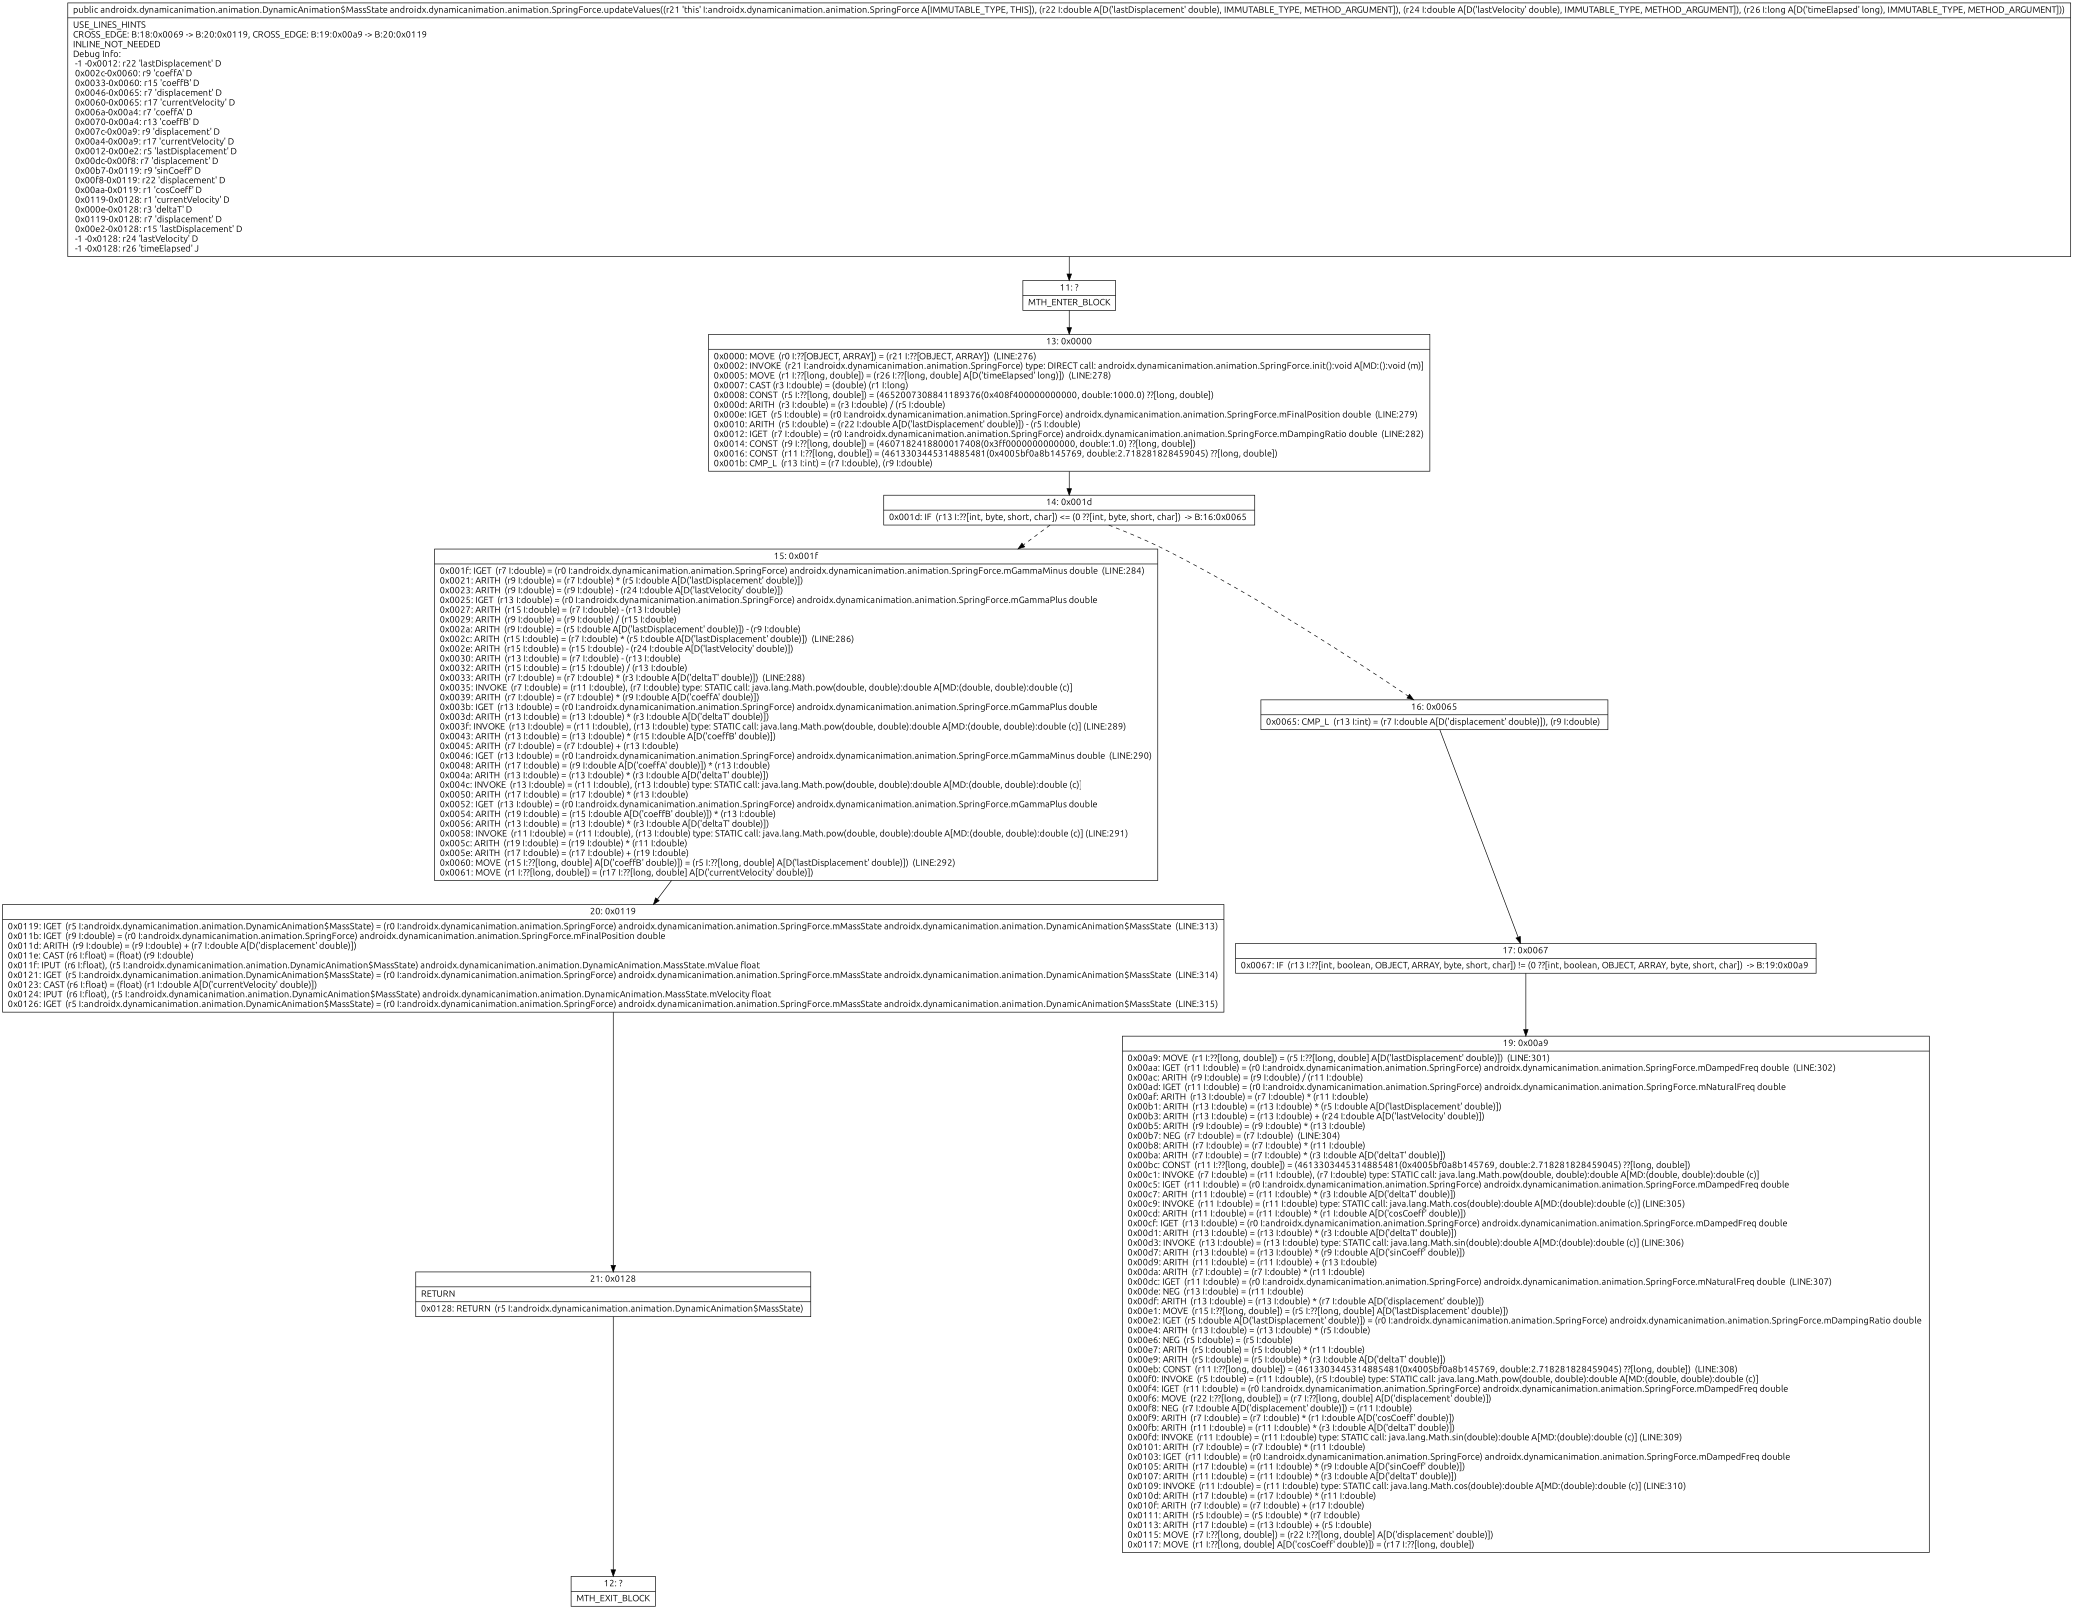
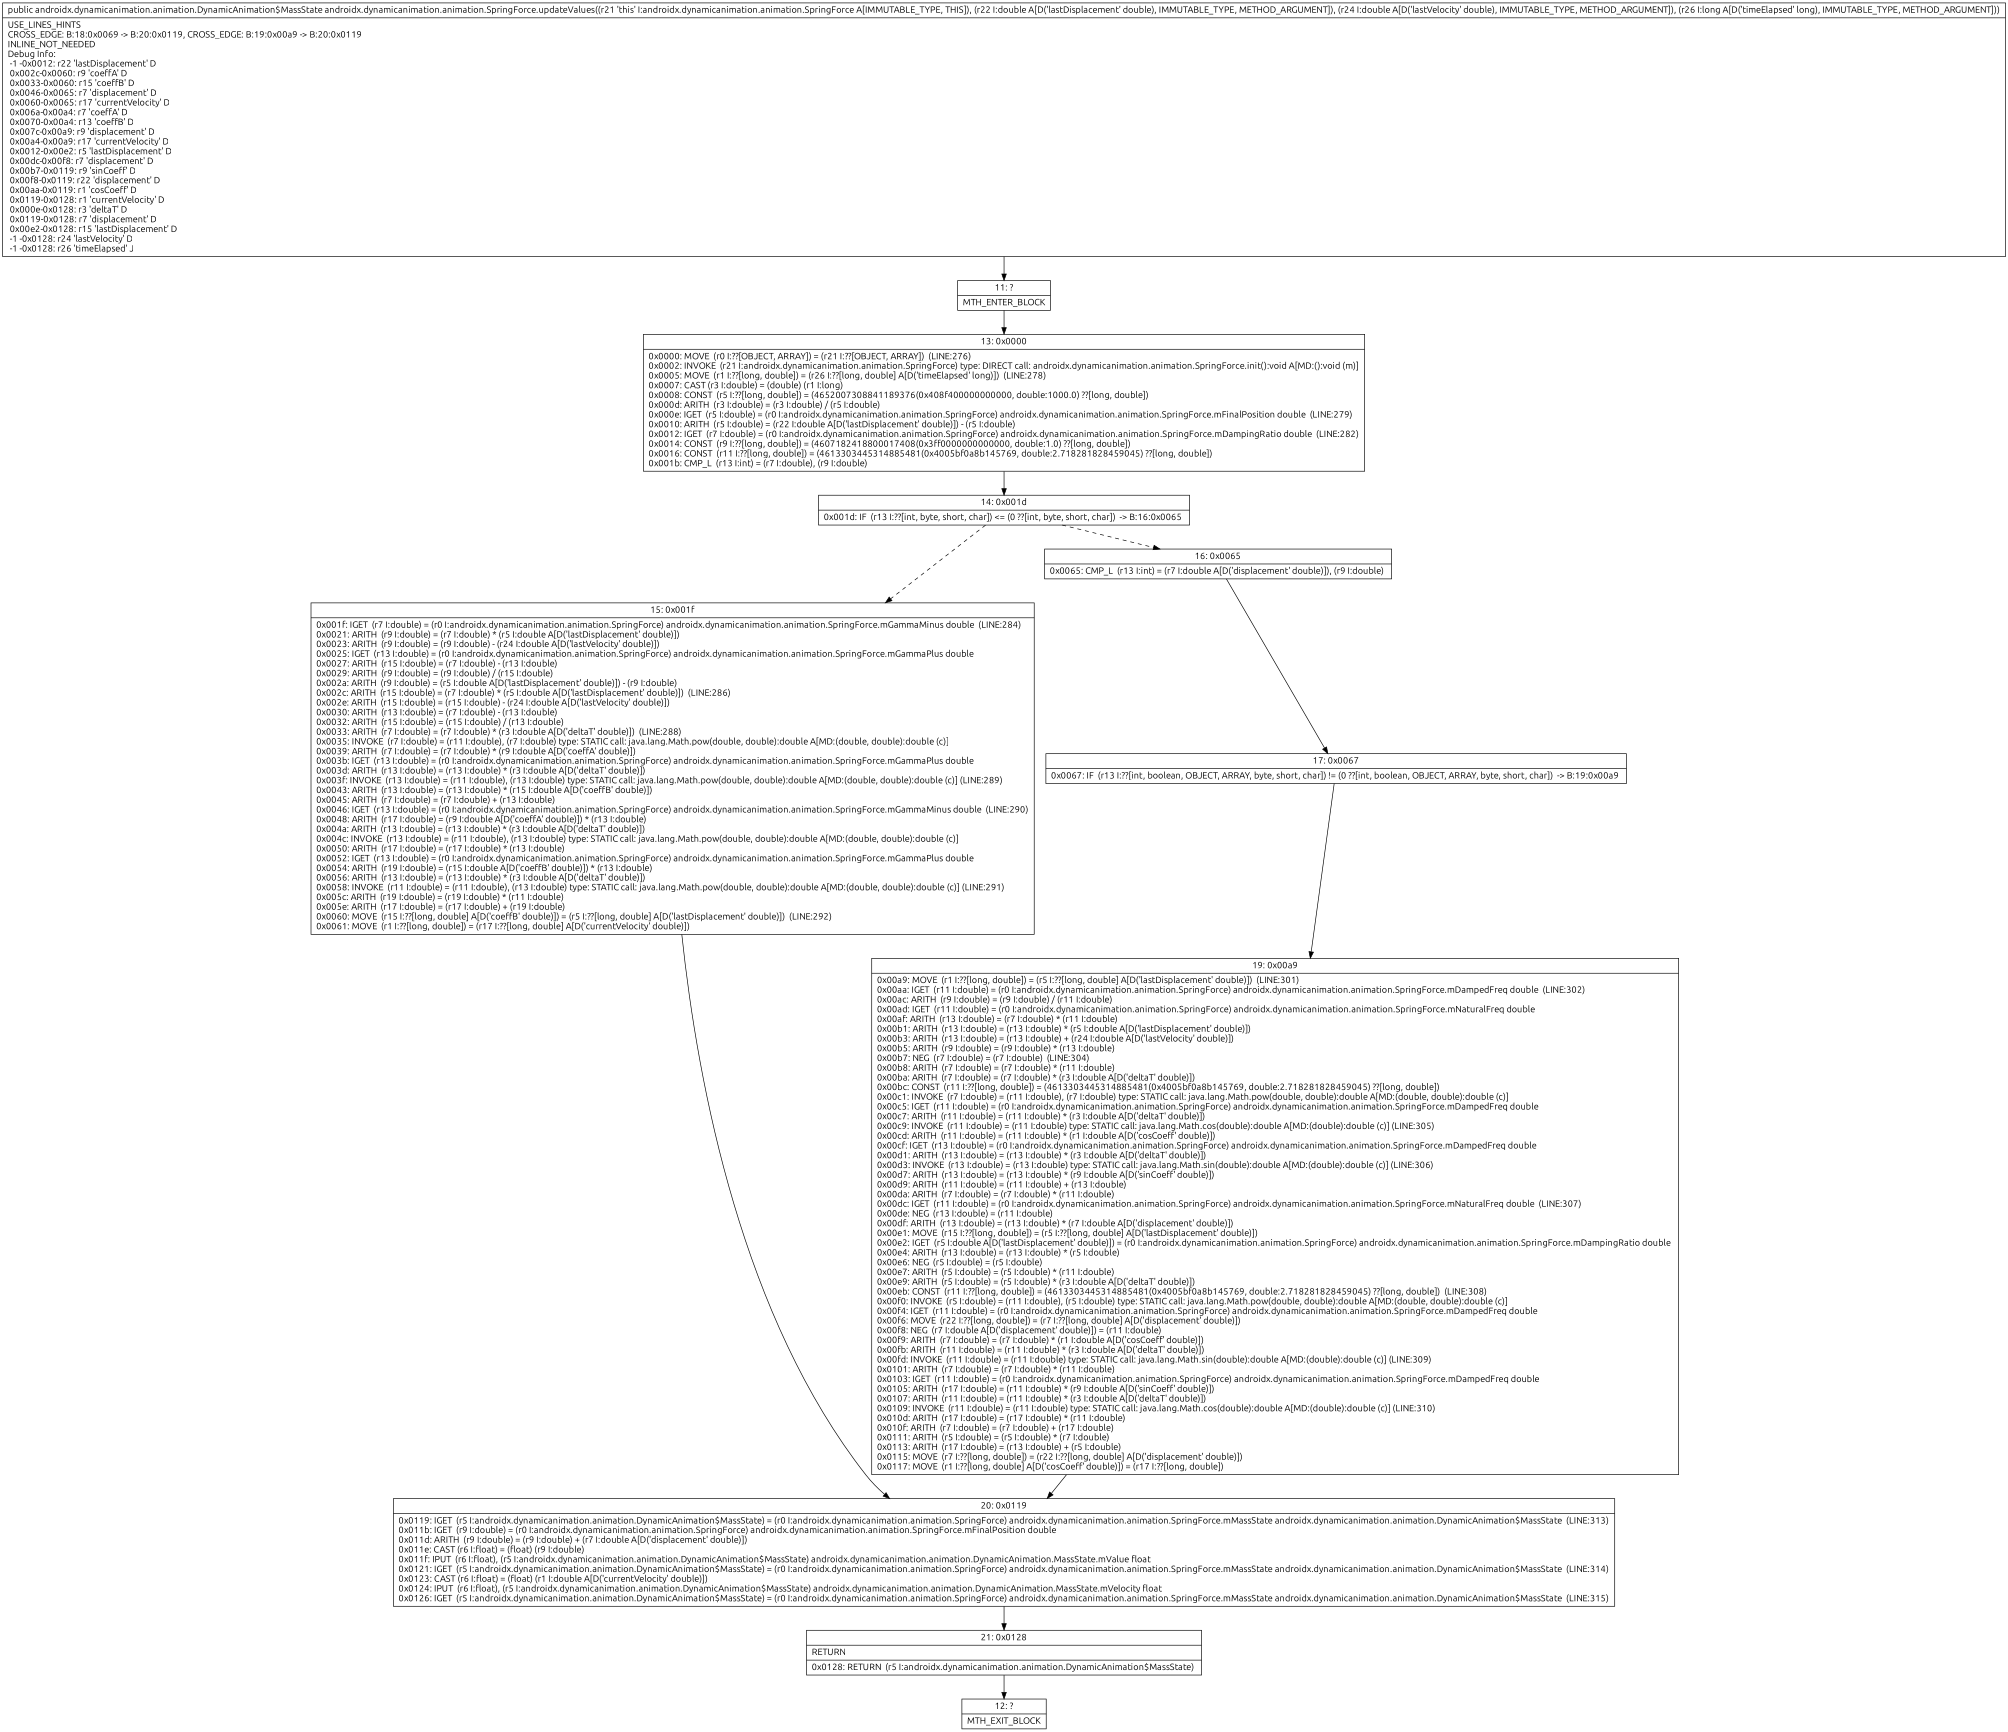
none -> (1059, 1484)
